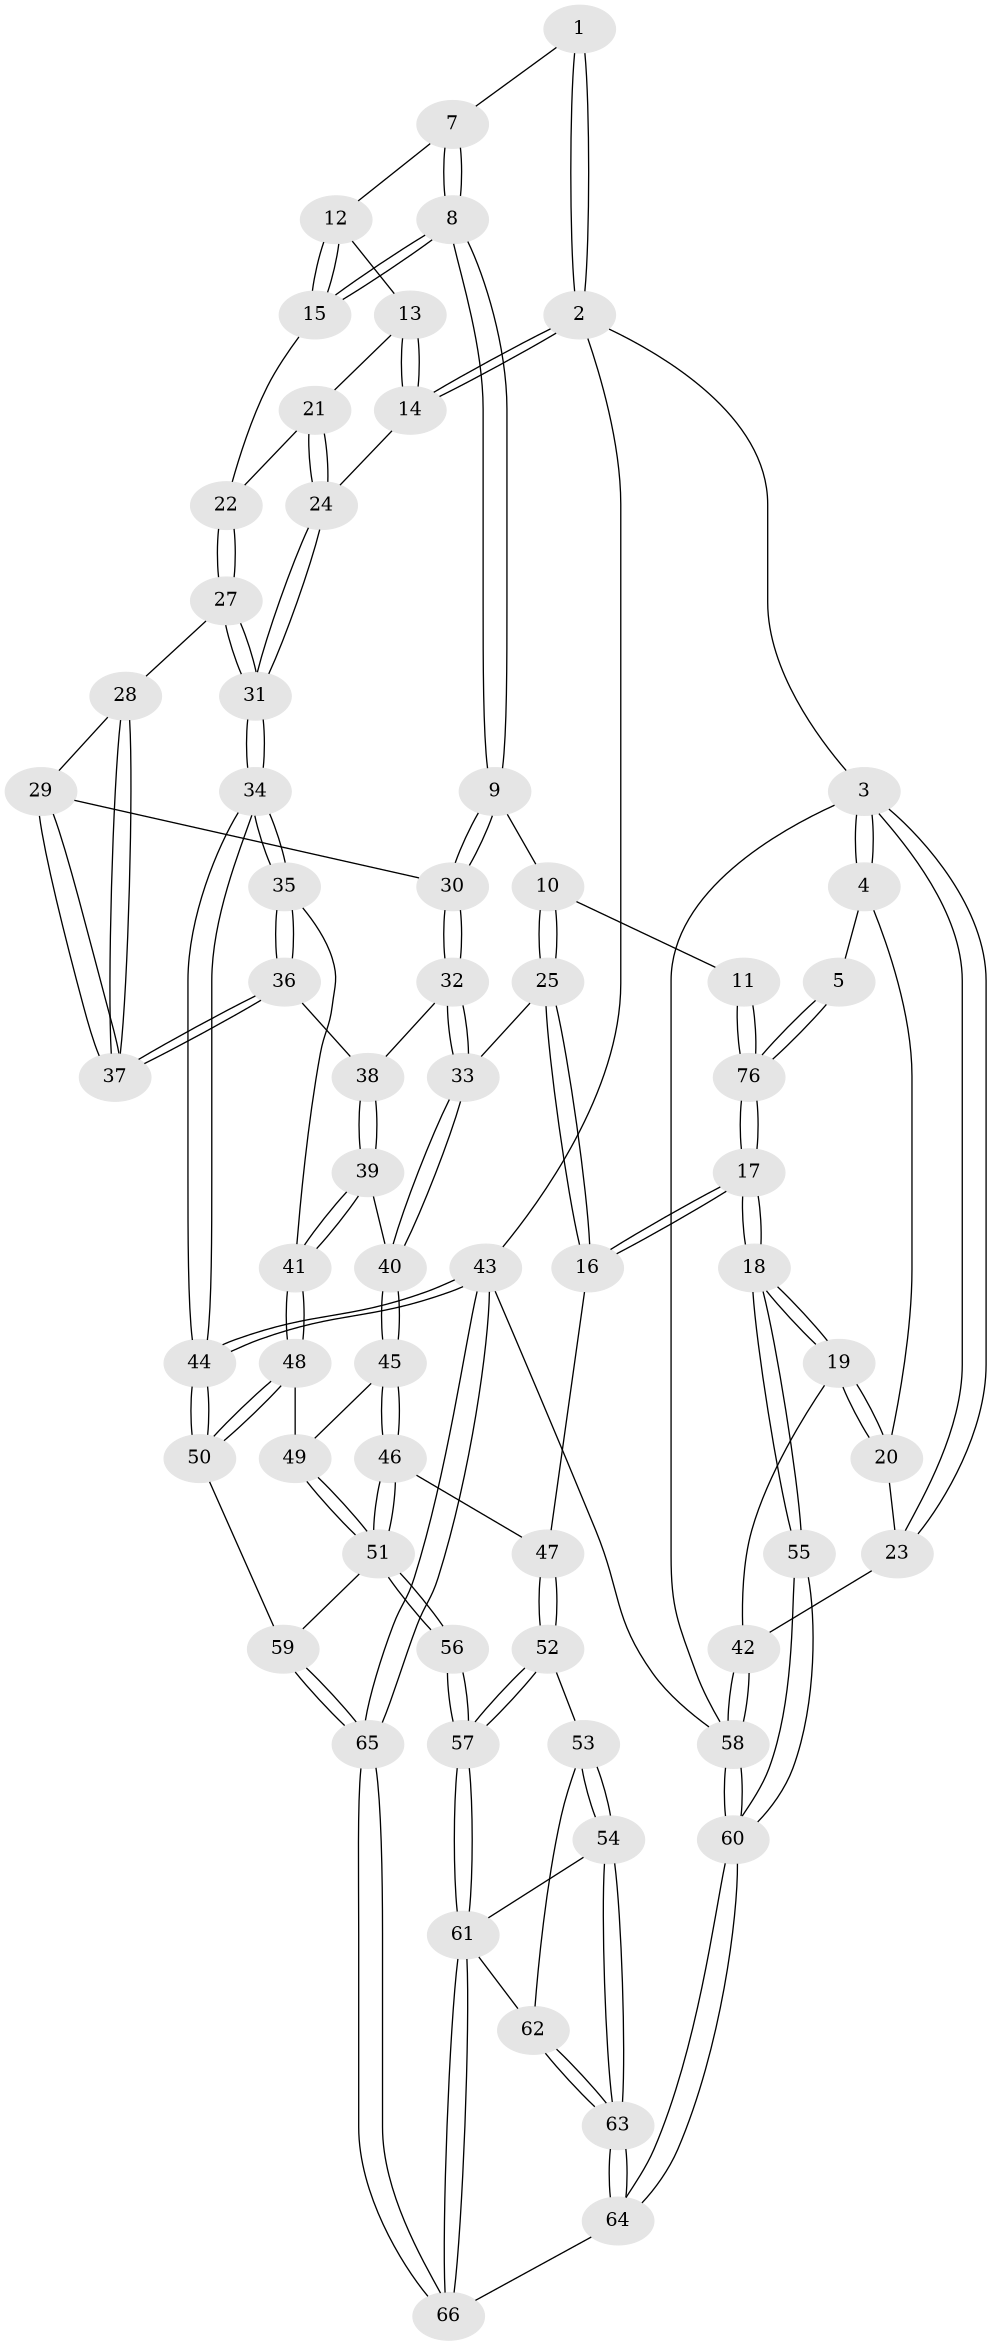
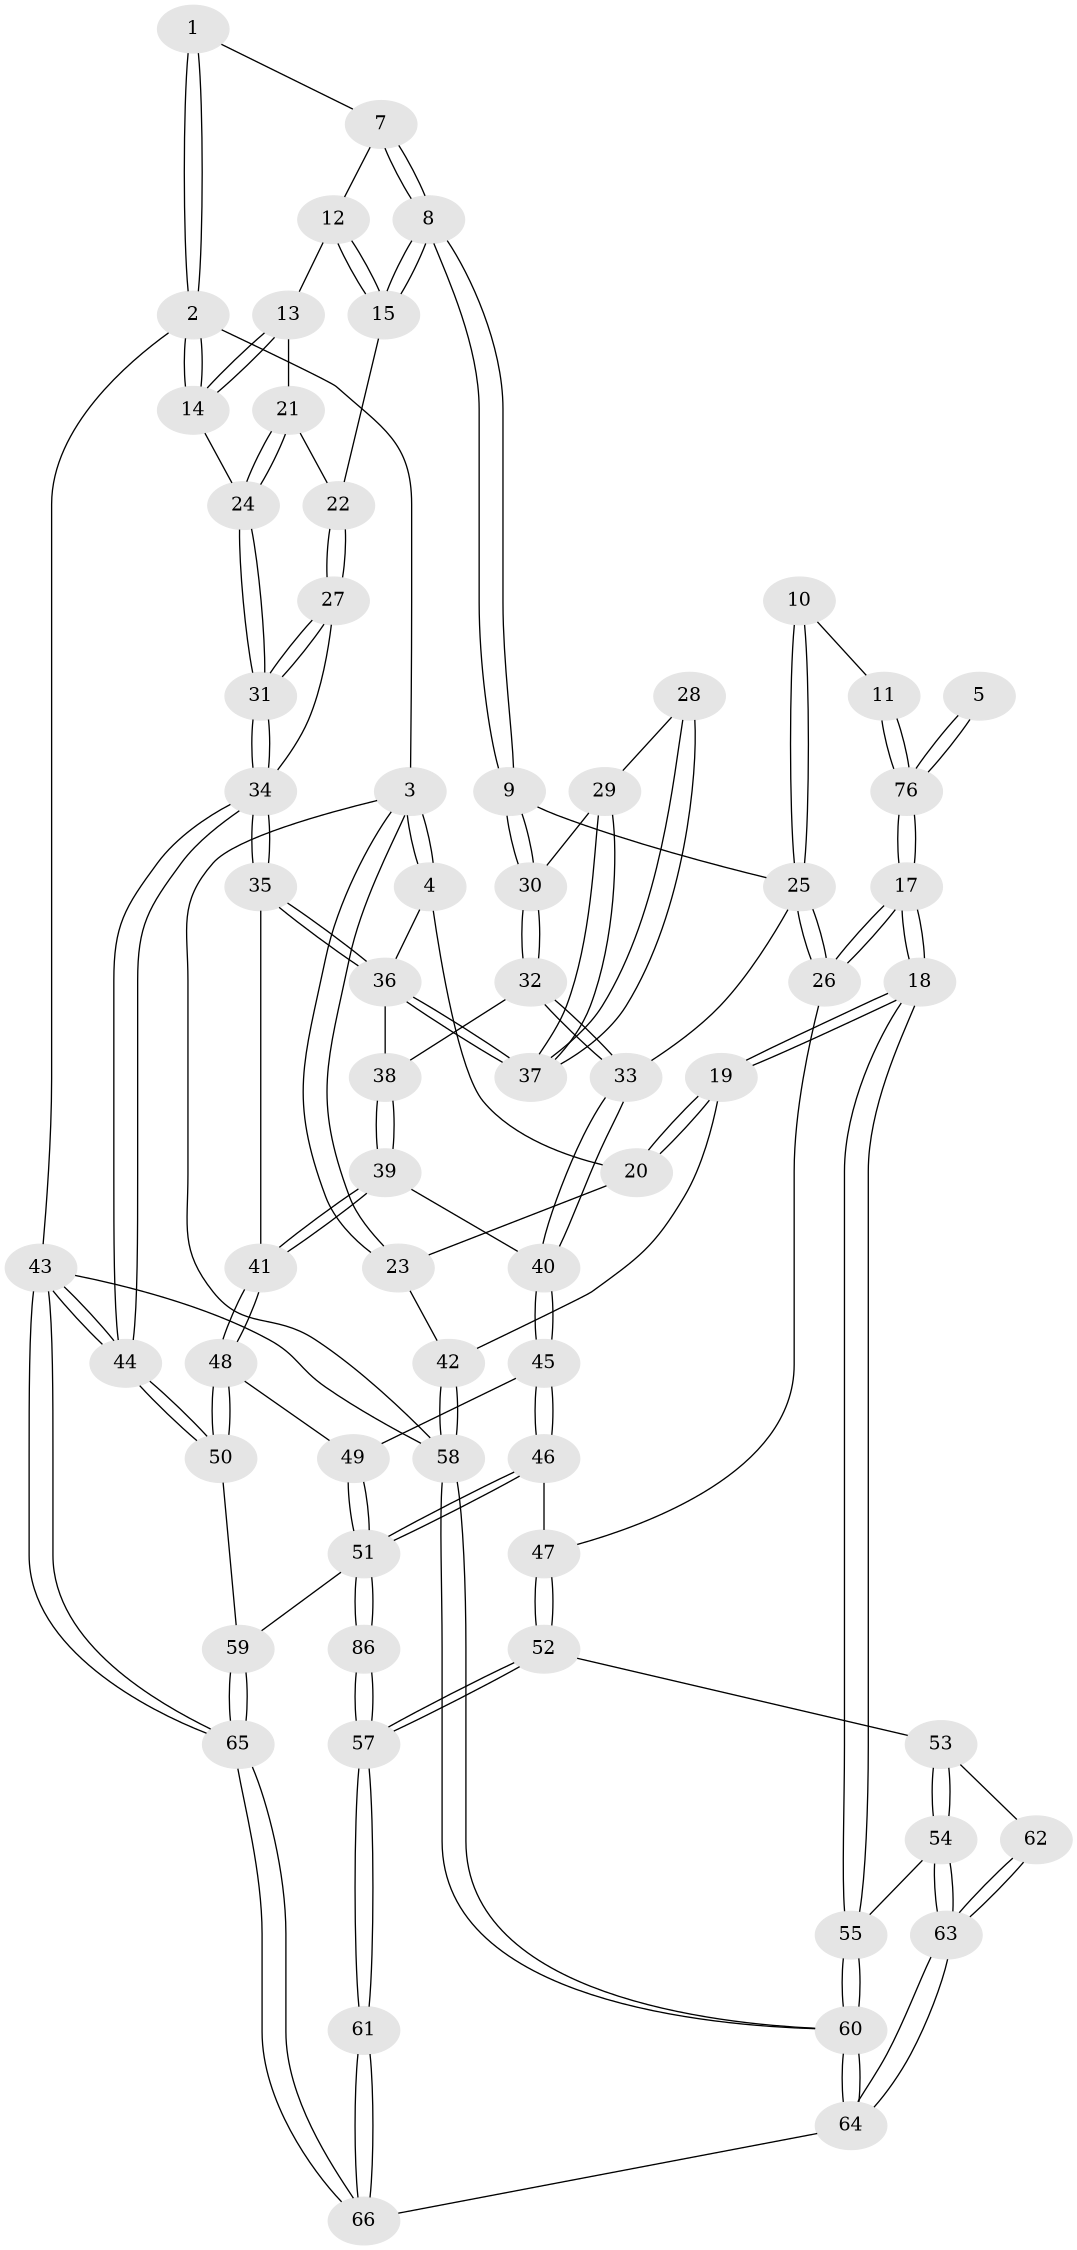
(176, 649) -> (315, 701)
(522, 839) -> (651, 846)
(852, 935) -> (408, 934)
(588, 1268) -> (825, 982)
(453, 1649) -> (364, 1649)
(536, 1888) -> (896, 1887)
(498, 1983) -> none
